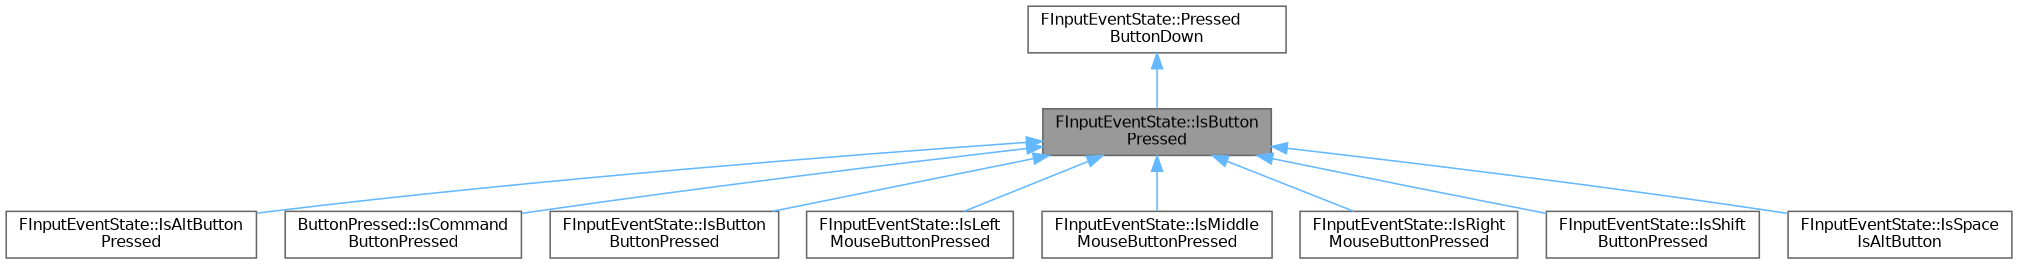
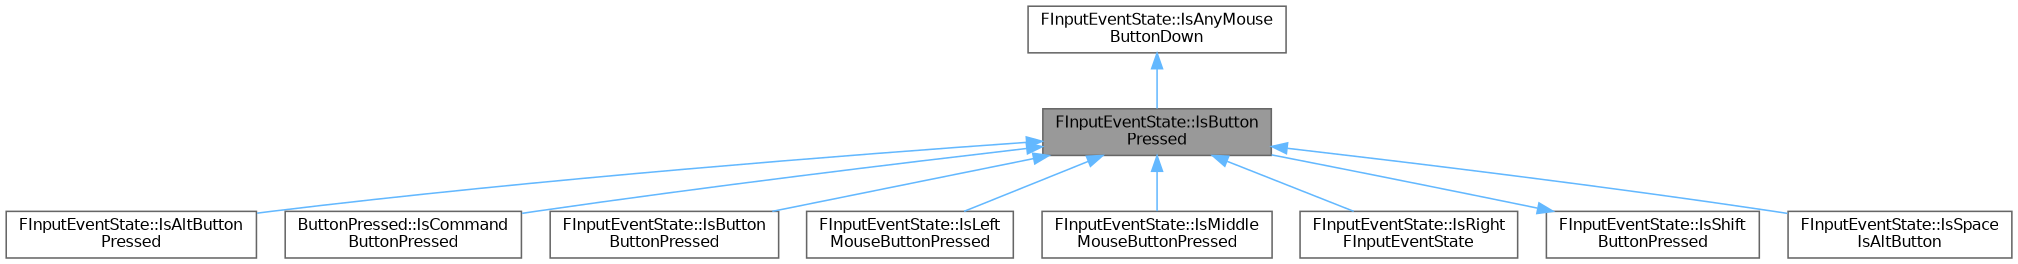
(1157, 30) -> (1157, 30)
(1409, 186) -> (1405, 181)
(1409, 235) -> (1409, 235)
